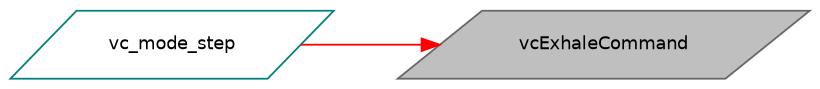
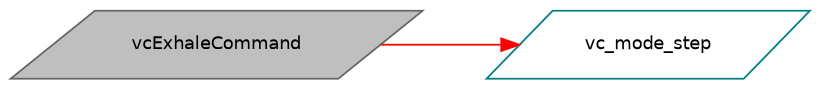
(361, 45) -> (441, 45)
